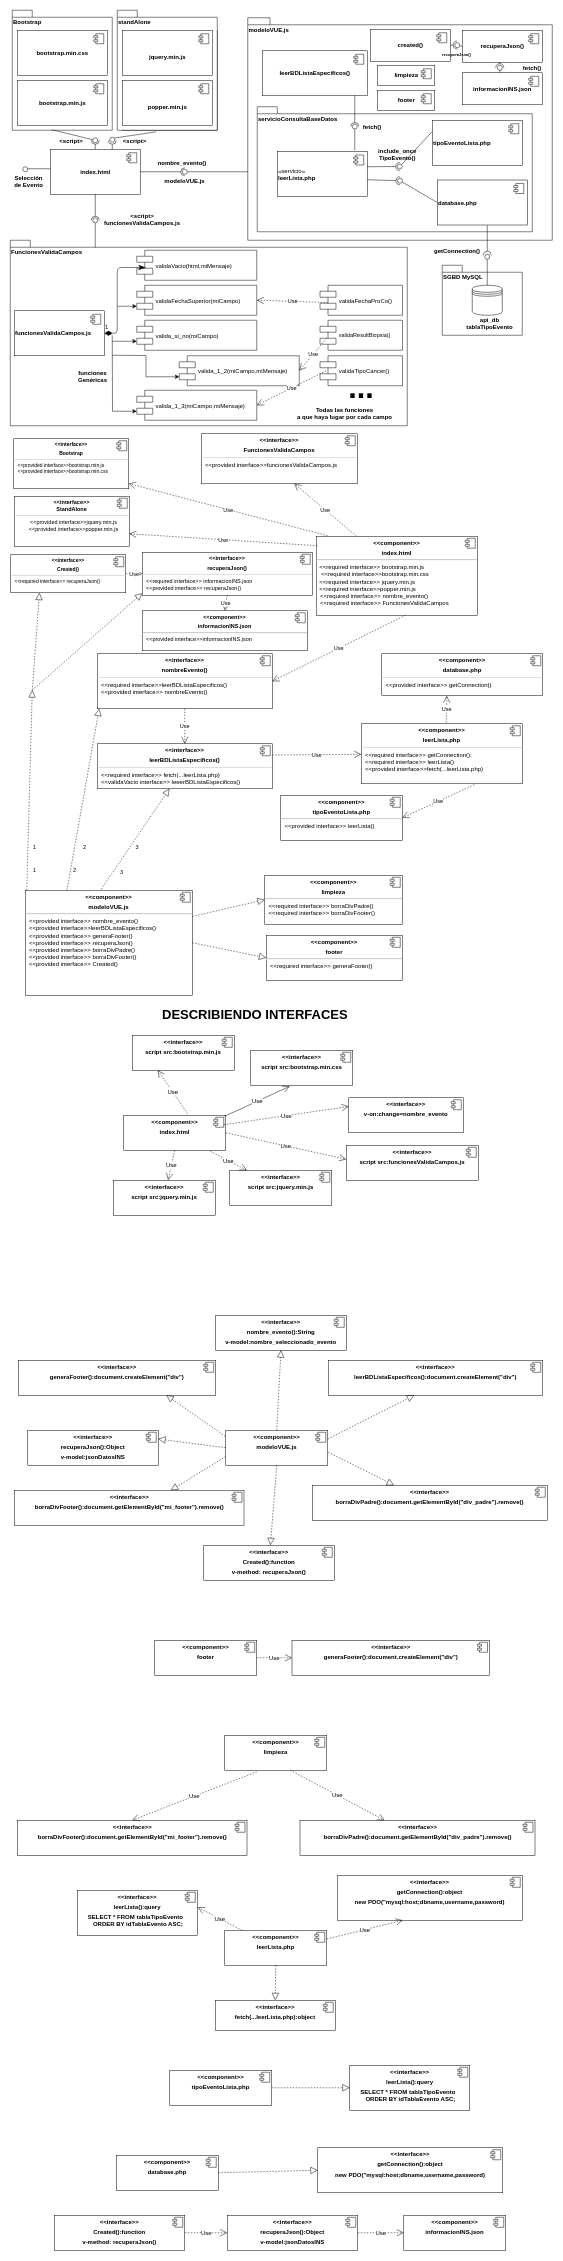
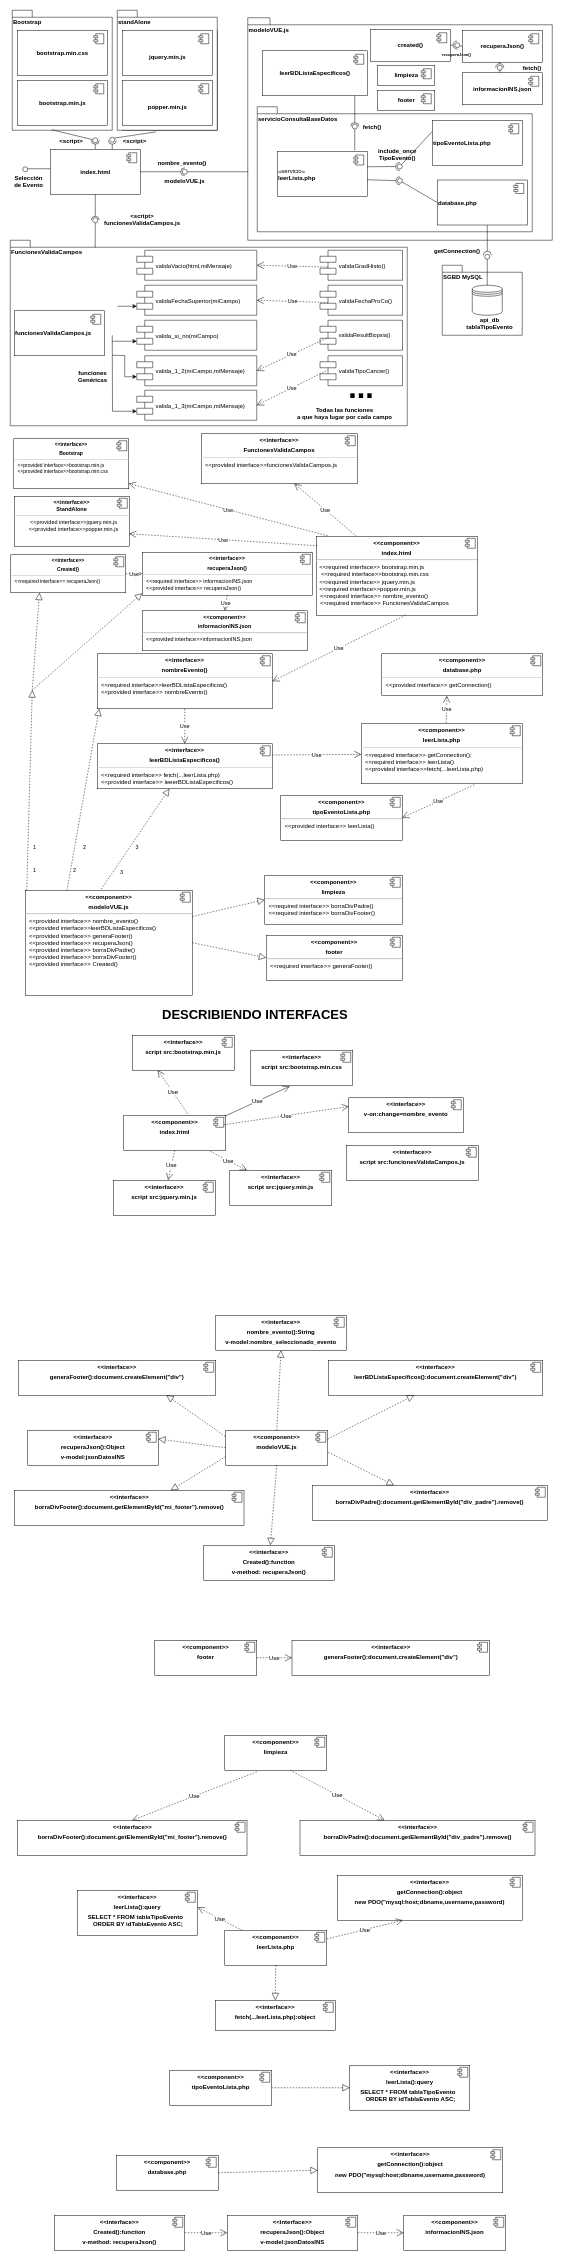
none -> (361, 265)
none -> (292, 266)
(138, 268) -> none
(239, 371) -> (197, 371)
(175, 744) -> (172, 744)
(285, 1146) -> none
